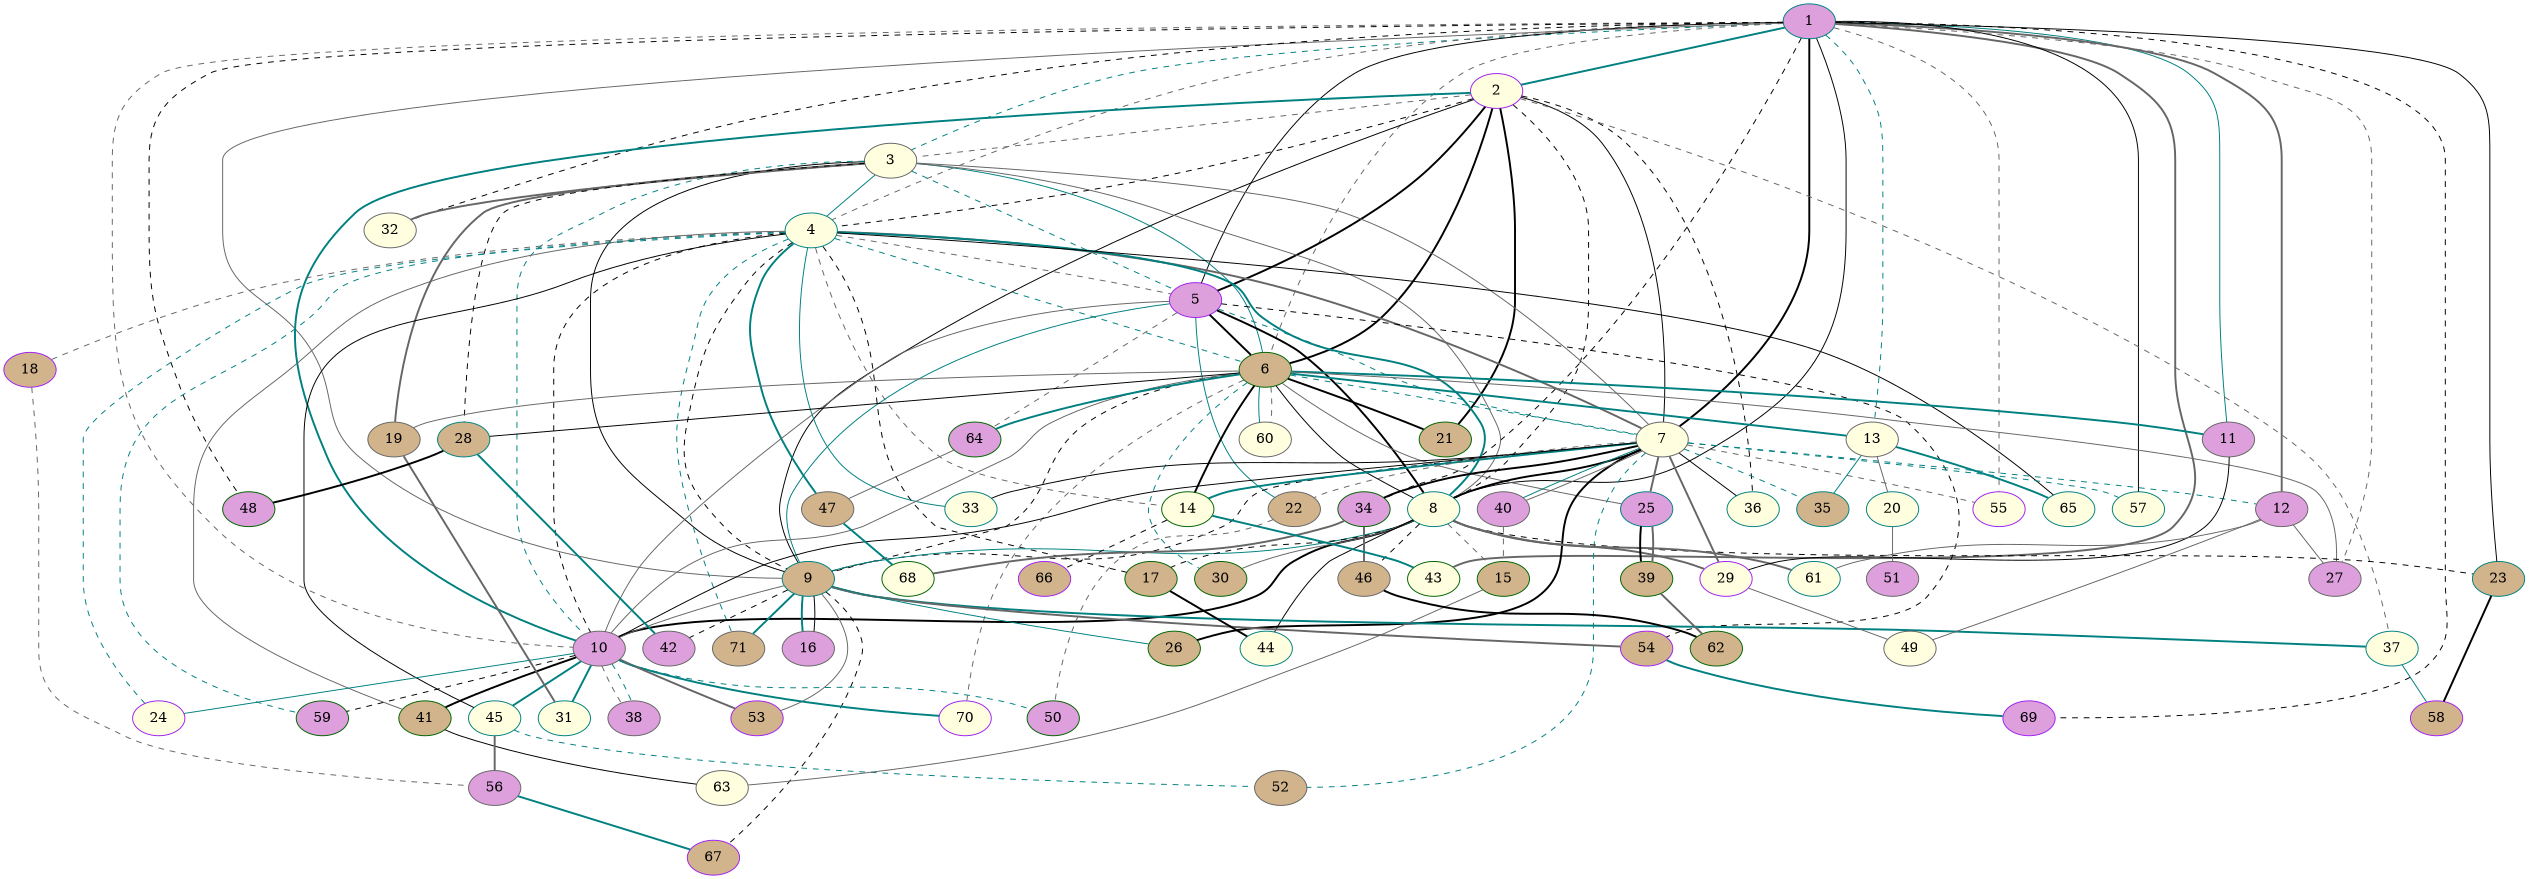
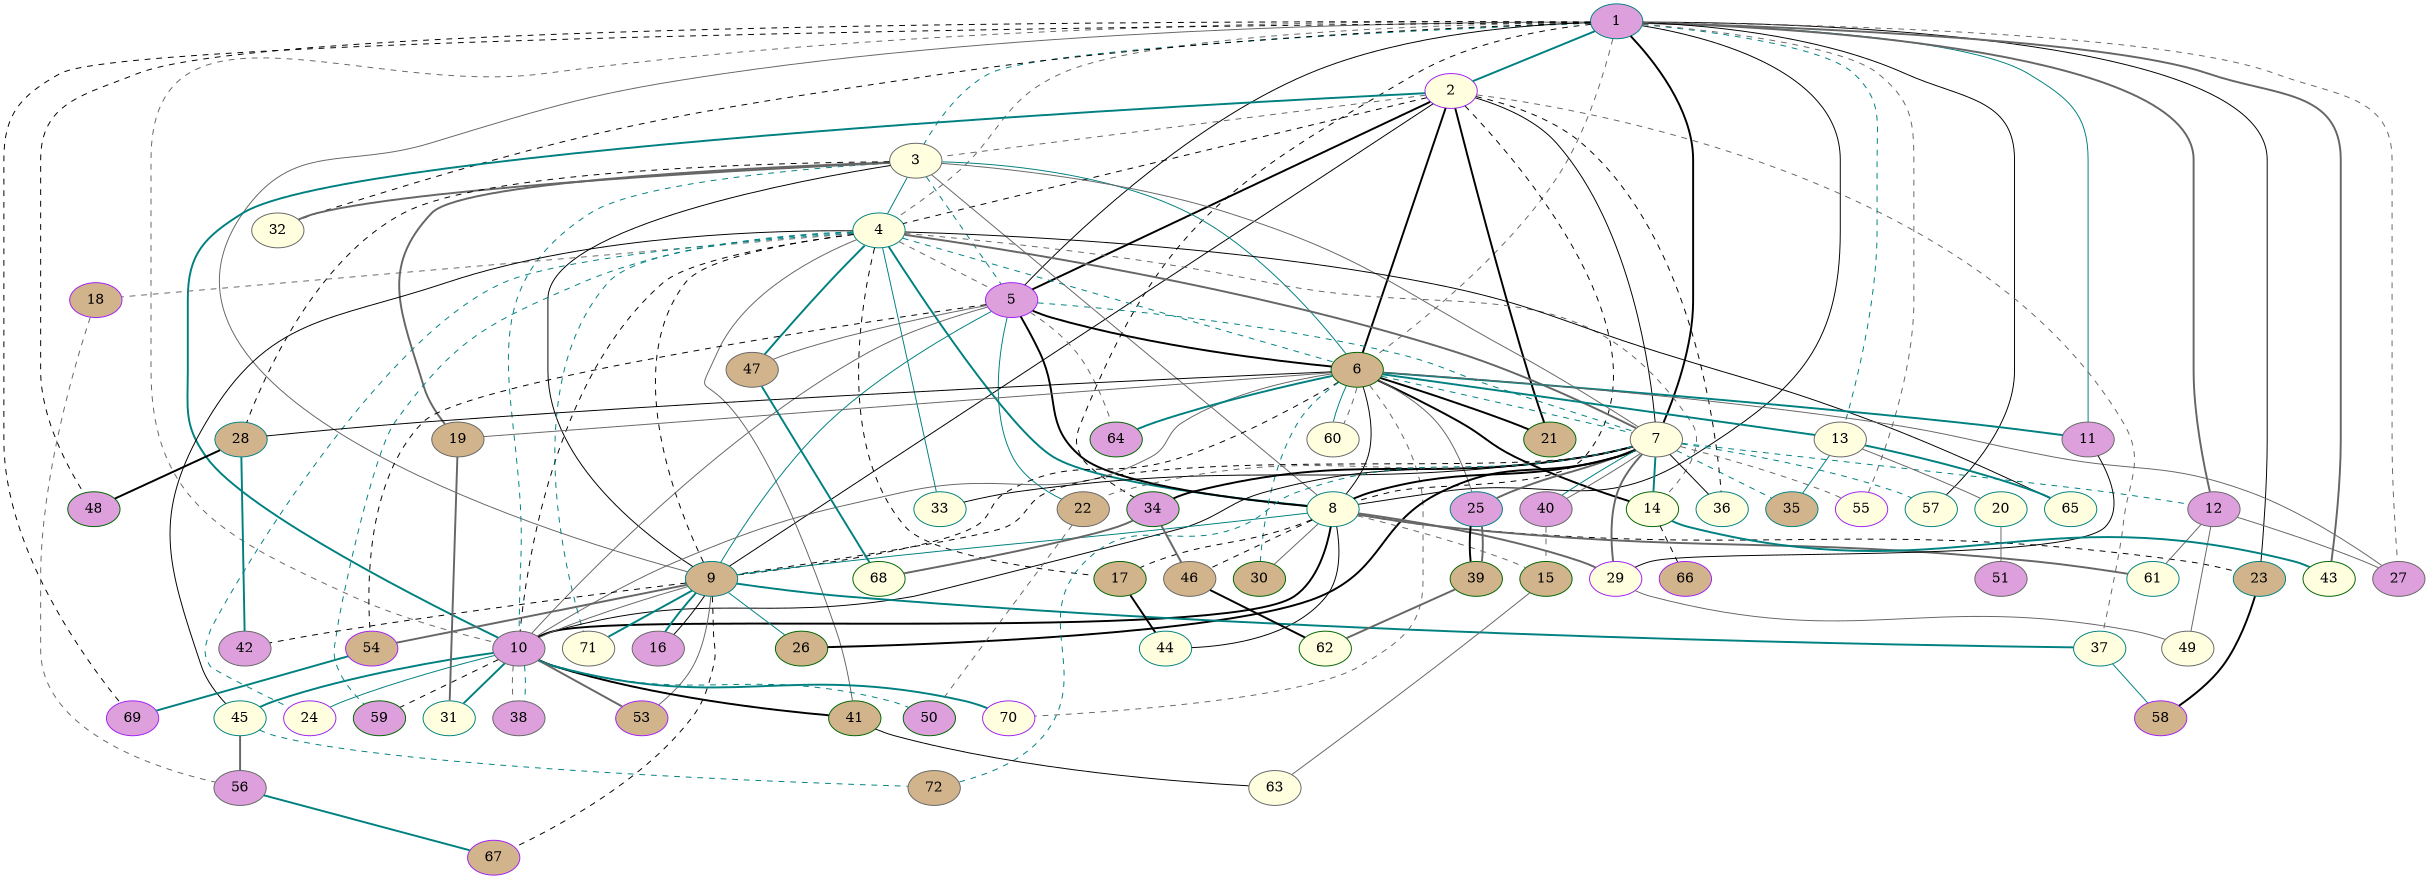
(904, 473) -> (879, 328)
(739, 649) -> (589, 649)
(1716, 649) -> (1325, 649)
(1281, 788) -> (934, 788)
